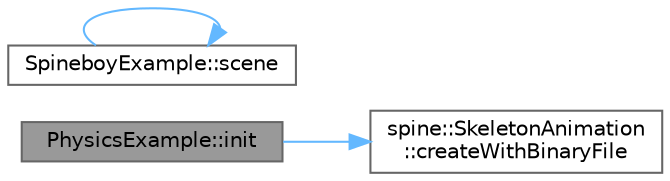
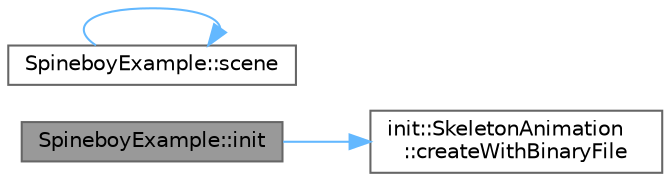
(152, 142) -> (152, 142)
(516, 142) -> (516, 142)
